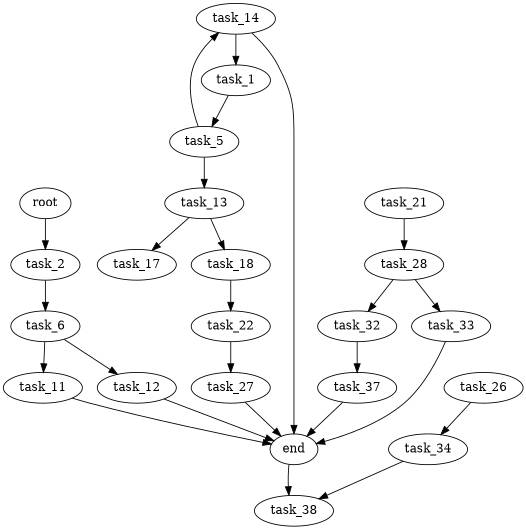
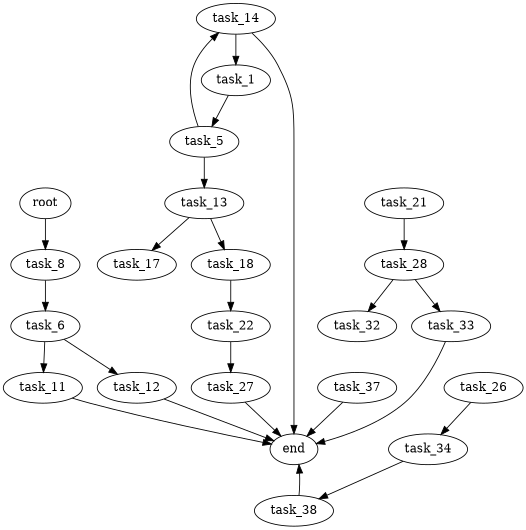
(45, 265) -> (45, 265)
(357, 353) -> none
(288, 476) -> (300, 484)
